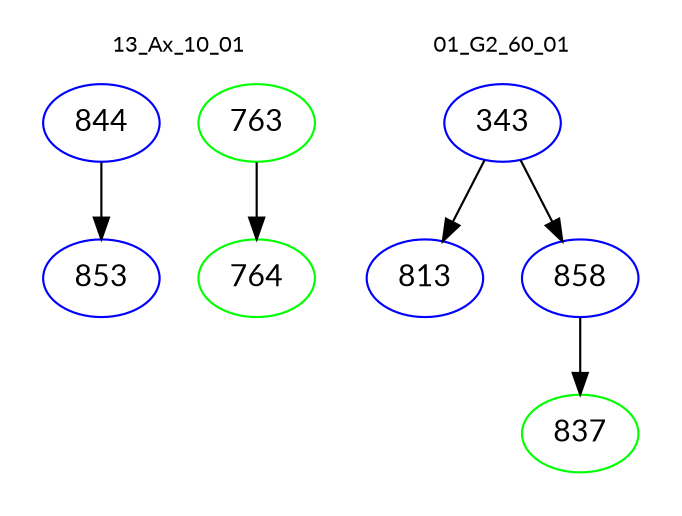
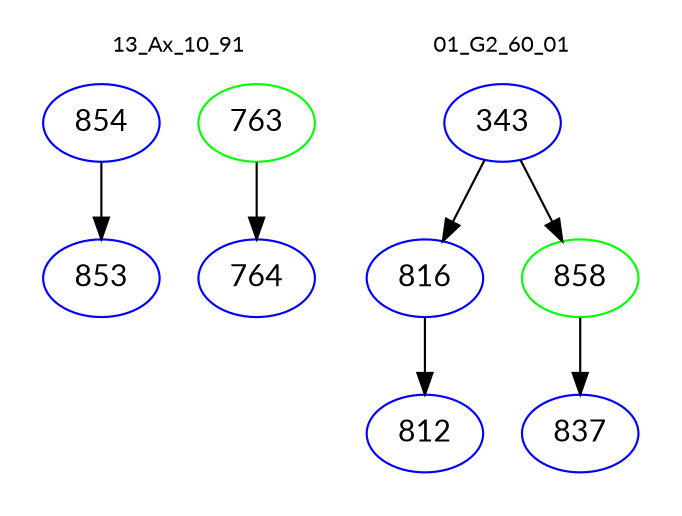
(179, 46) -> (179, 46)
(101, 123) -> (101, 123)
(257, 278) -> (257, 278)
(425, 278) -> (425, 278)
(580, 278) -> (580, 278)
none -> (425, 434)
(580, 434) -> (580, 434)
